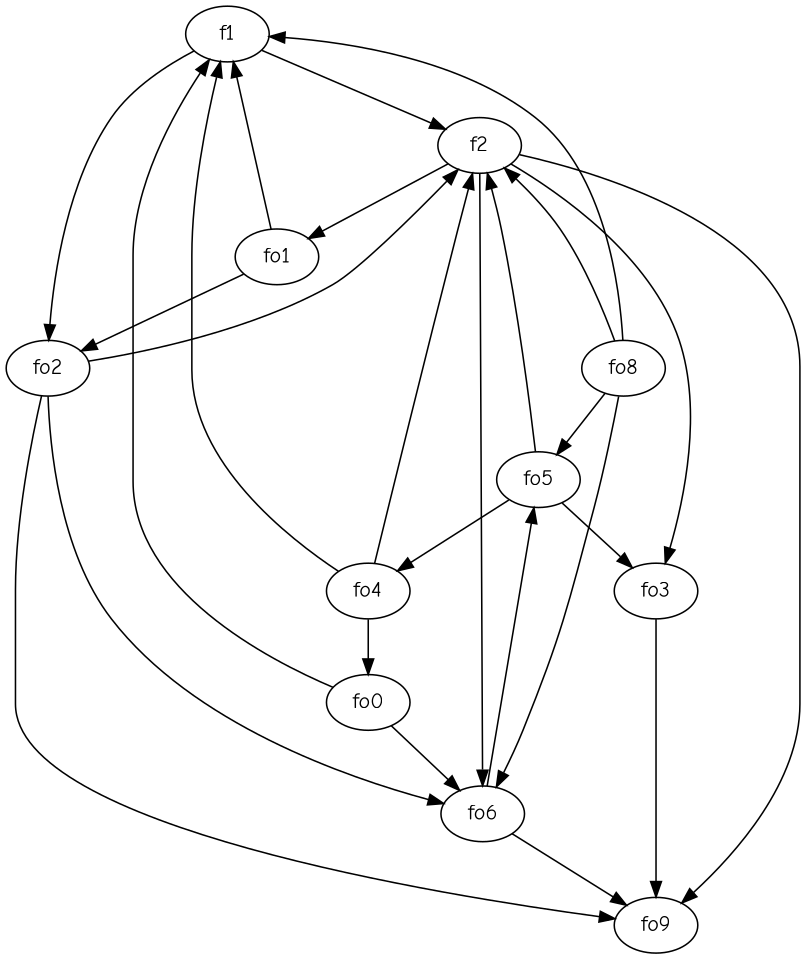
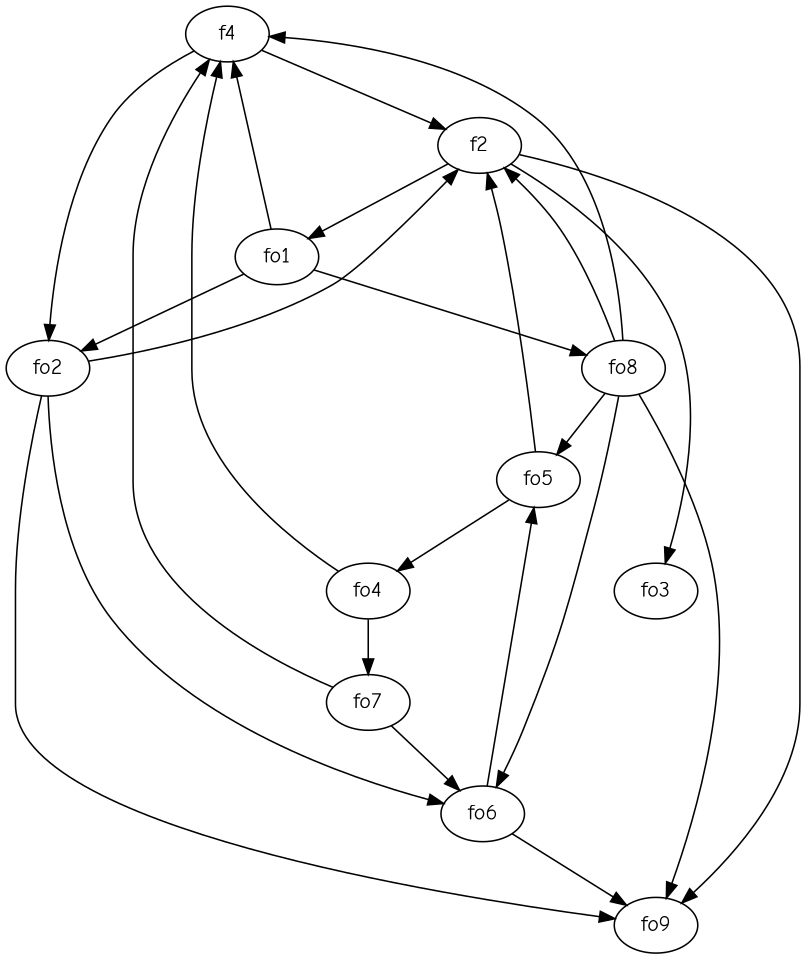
(227, 34) -> (227, 34)
none -> (443, 310)
(421, 376) -> none
(481, 472) -> none
(597, 535) -> none
(368, 702) -> (368, 702)
(656, 750) -> (719, 634)
